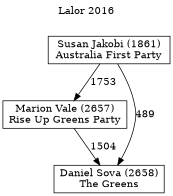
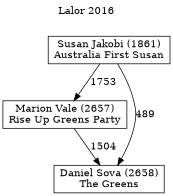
(109, 50) -> (109, 50)
